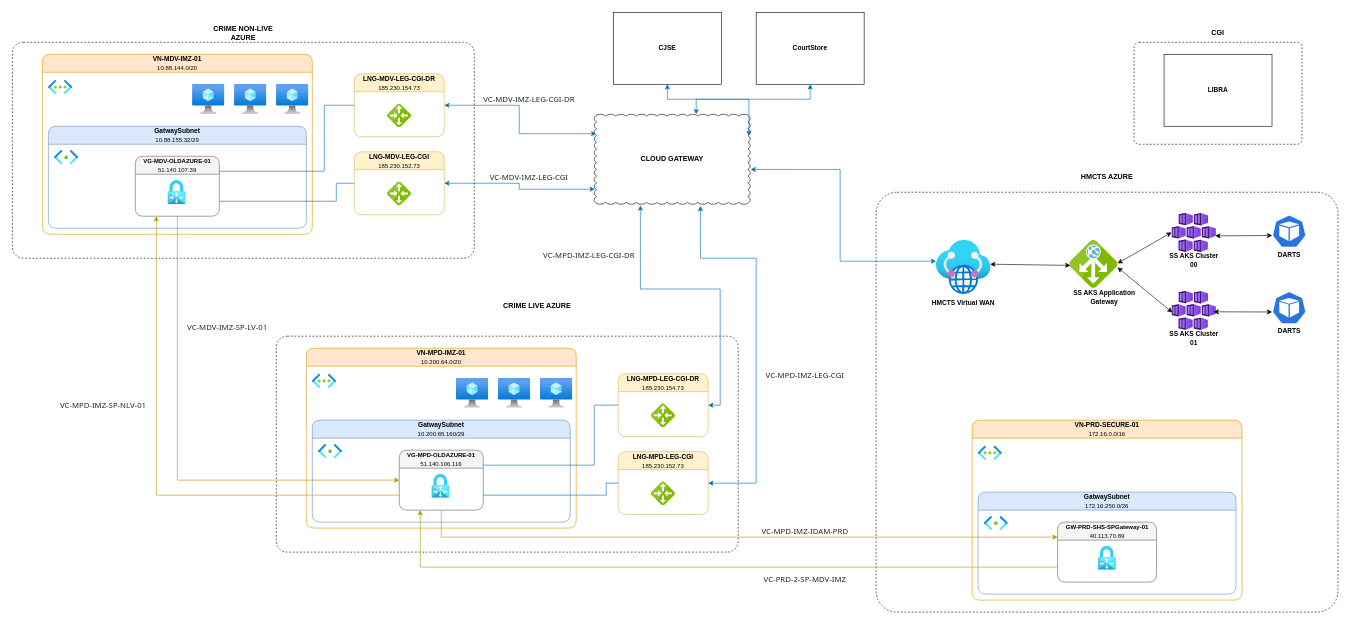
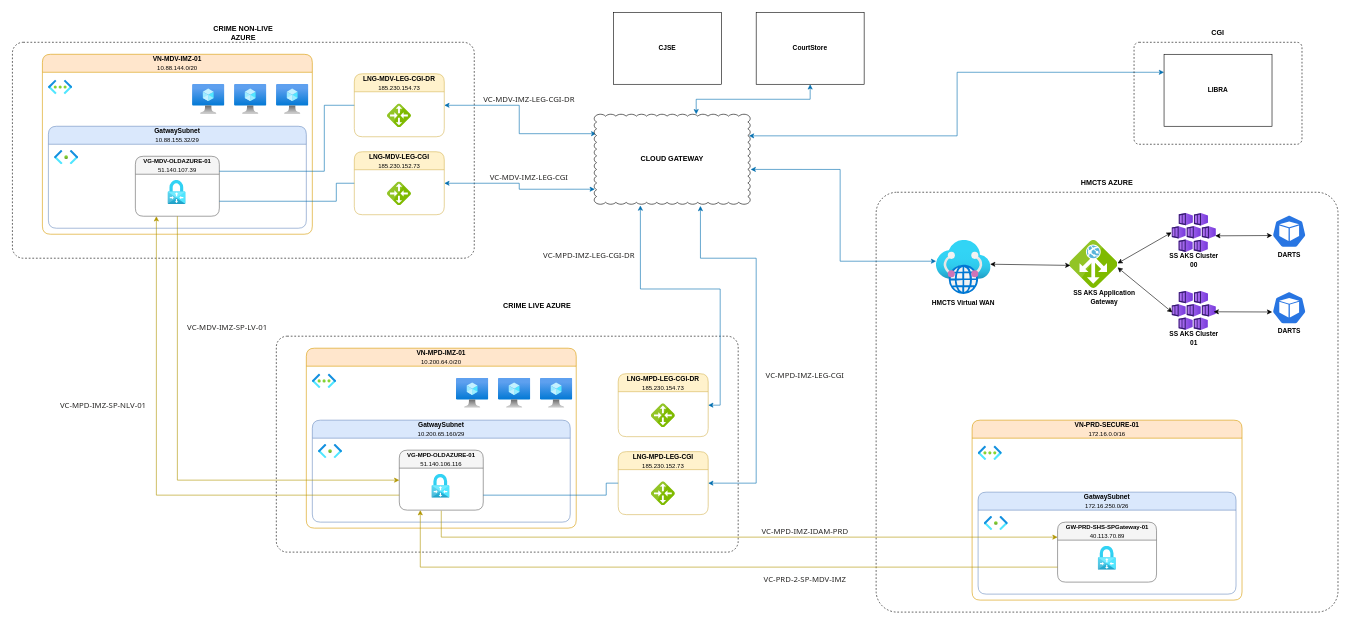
(668, 94) -> (957, 136)
(1107, 177) -> (1107, 183)
(579, 465) -> none
